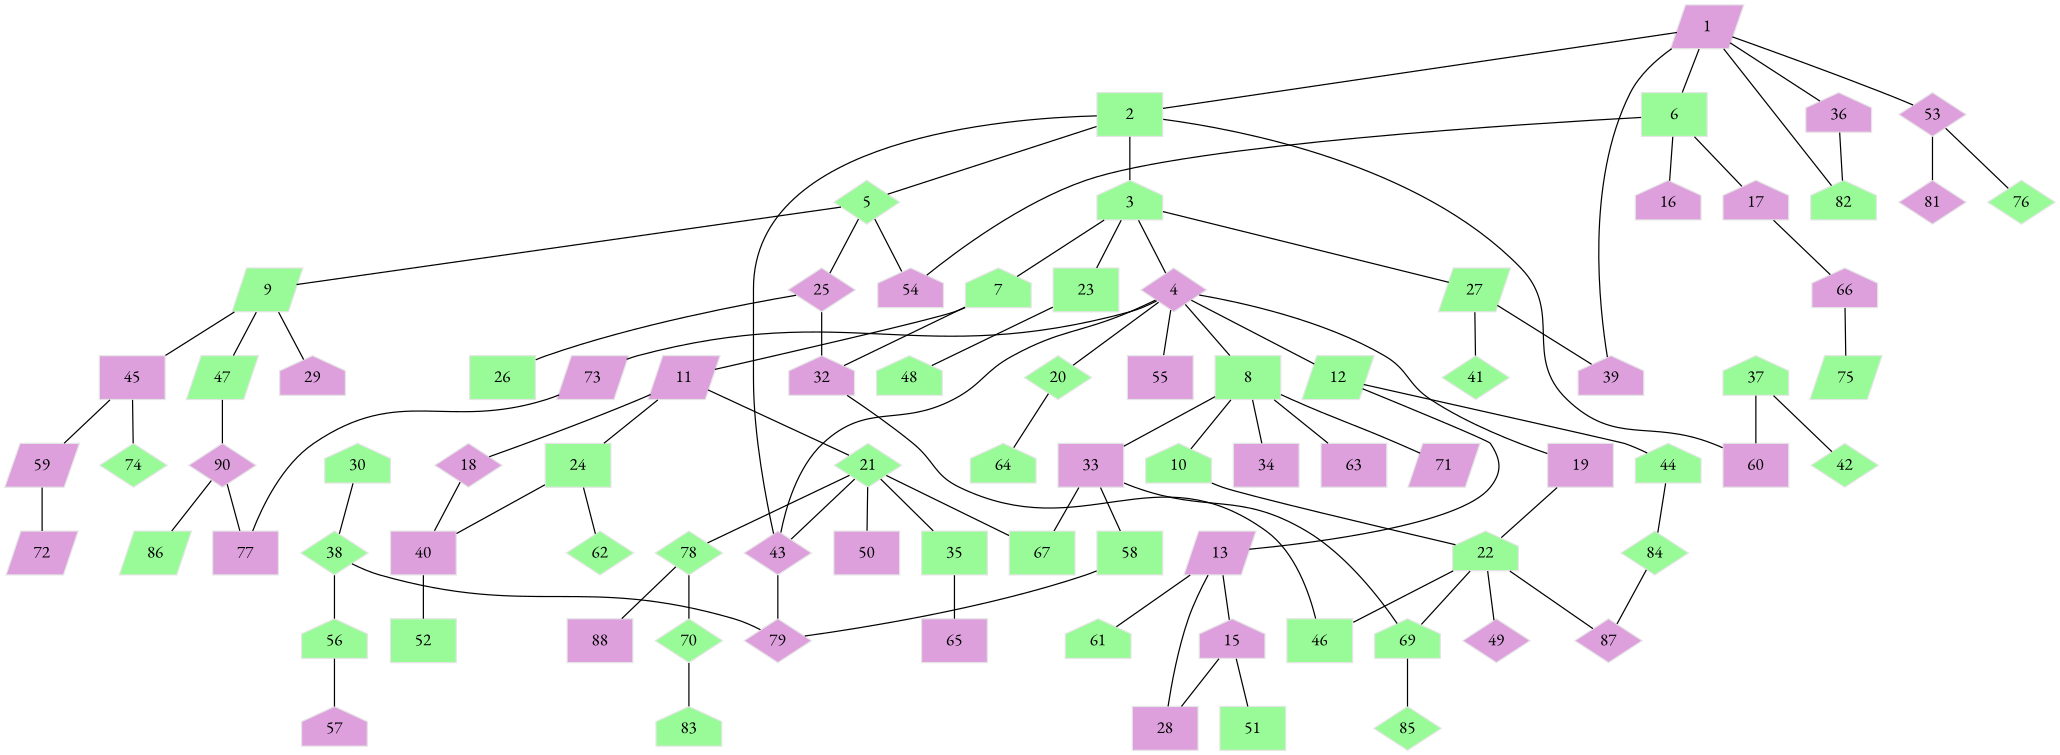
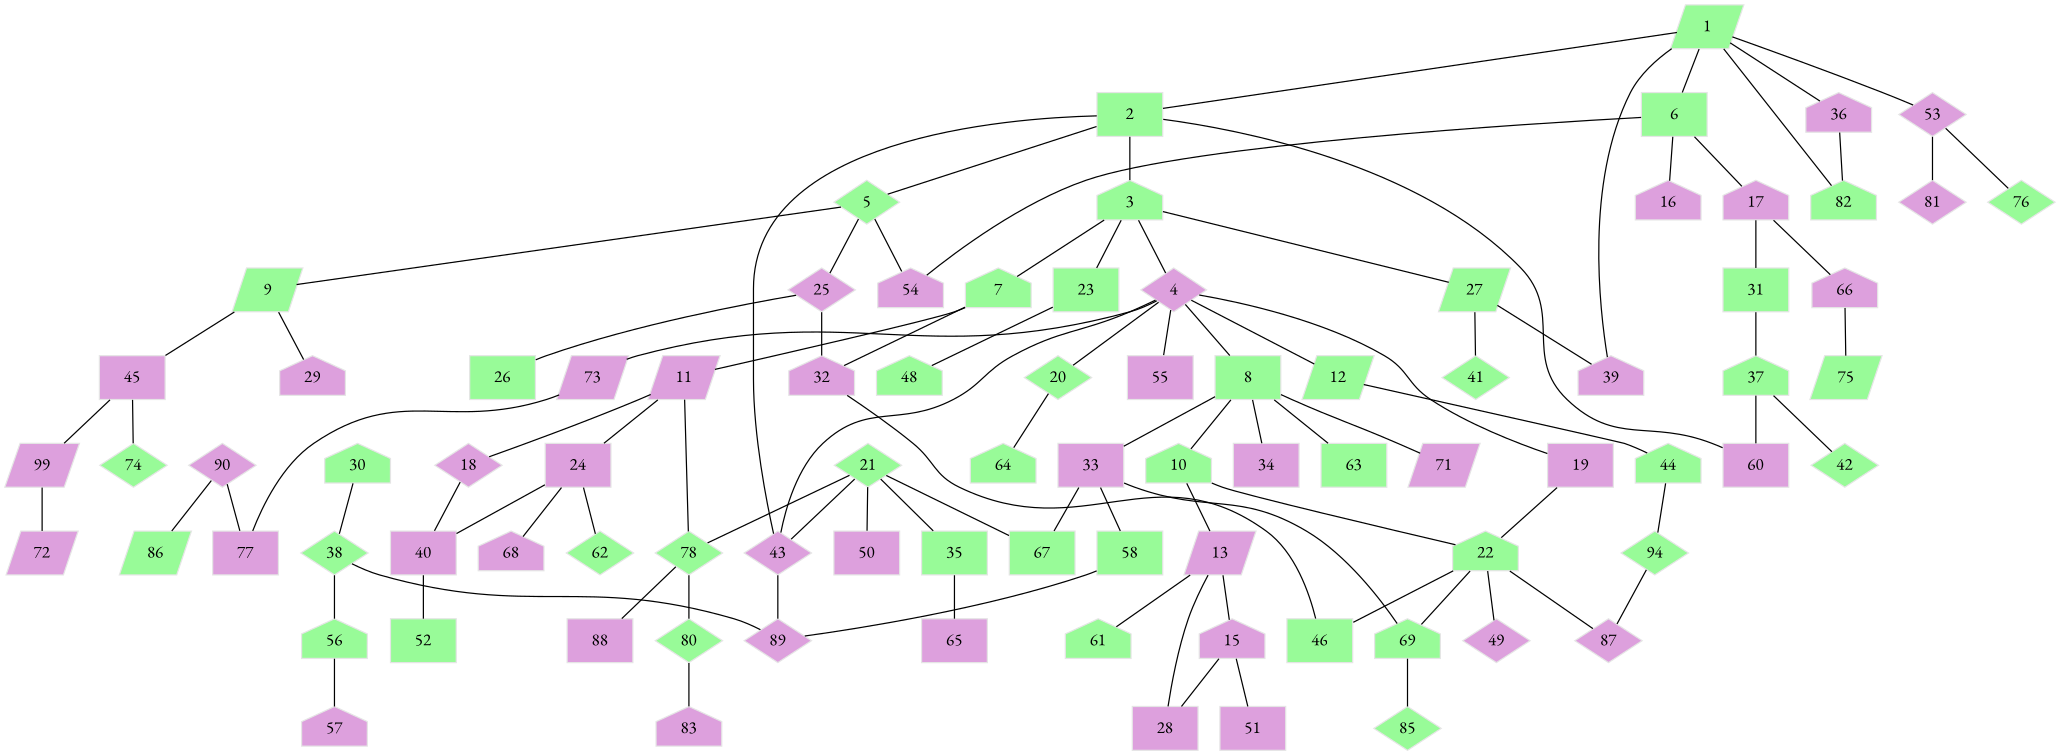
(1707, 27) -> (1707, 27)
none -> (1756, 290)
(222, 378) -> none
(779, 423) -> (686, 466)
(42, 465) -> (42, 465)
(578, 465) -> (578, 465)
(1354, 465) -> (1354, 465)
(1463, 505) -> (1199, 510)
none -> (511, 553)
(1655, 553) -> (1655, 553)
(689, 641) -> (689, 641)
(778, 641) -> (778, 641)
(689, 728) -> (689, 728)
(1253, 728) -> (1253, 728)
